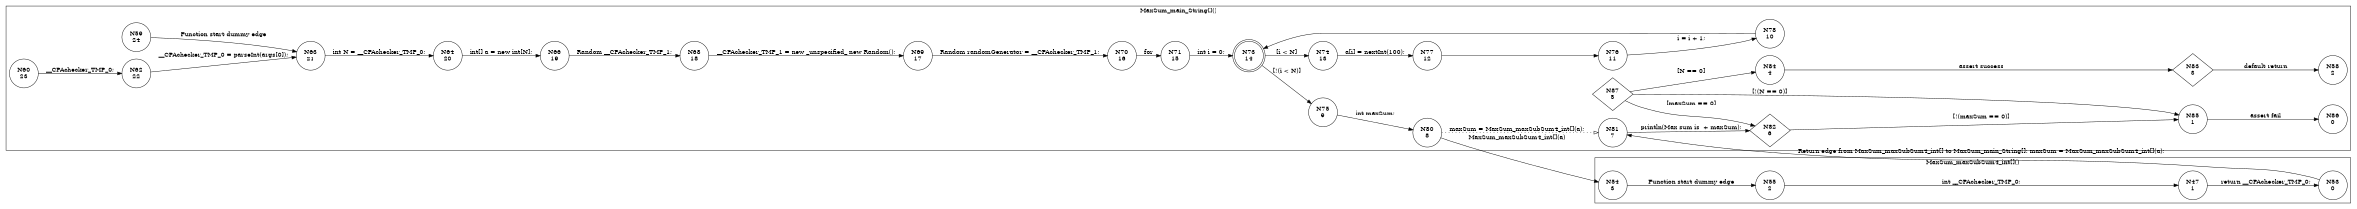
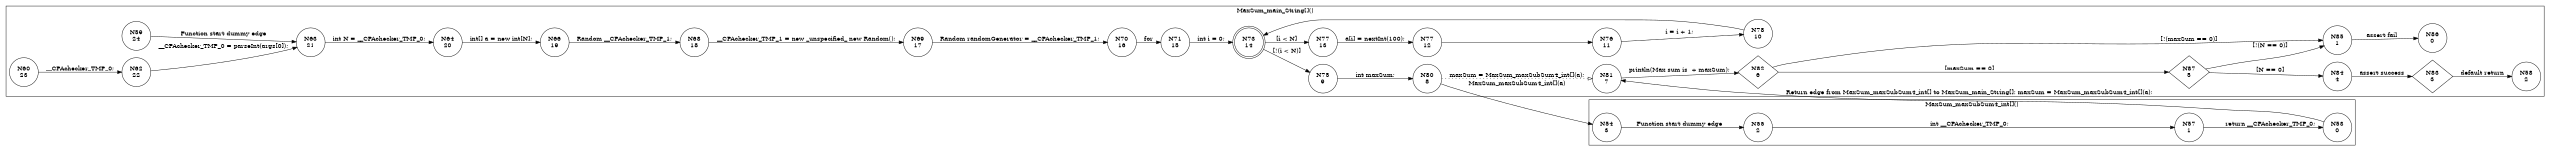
(1323, 56) -> (1323, 42)
(1687, 116) -> (1971, 72)
(2193, 185) -> (2189, 127)
